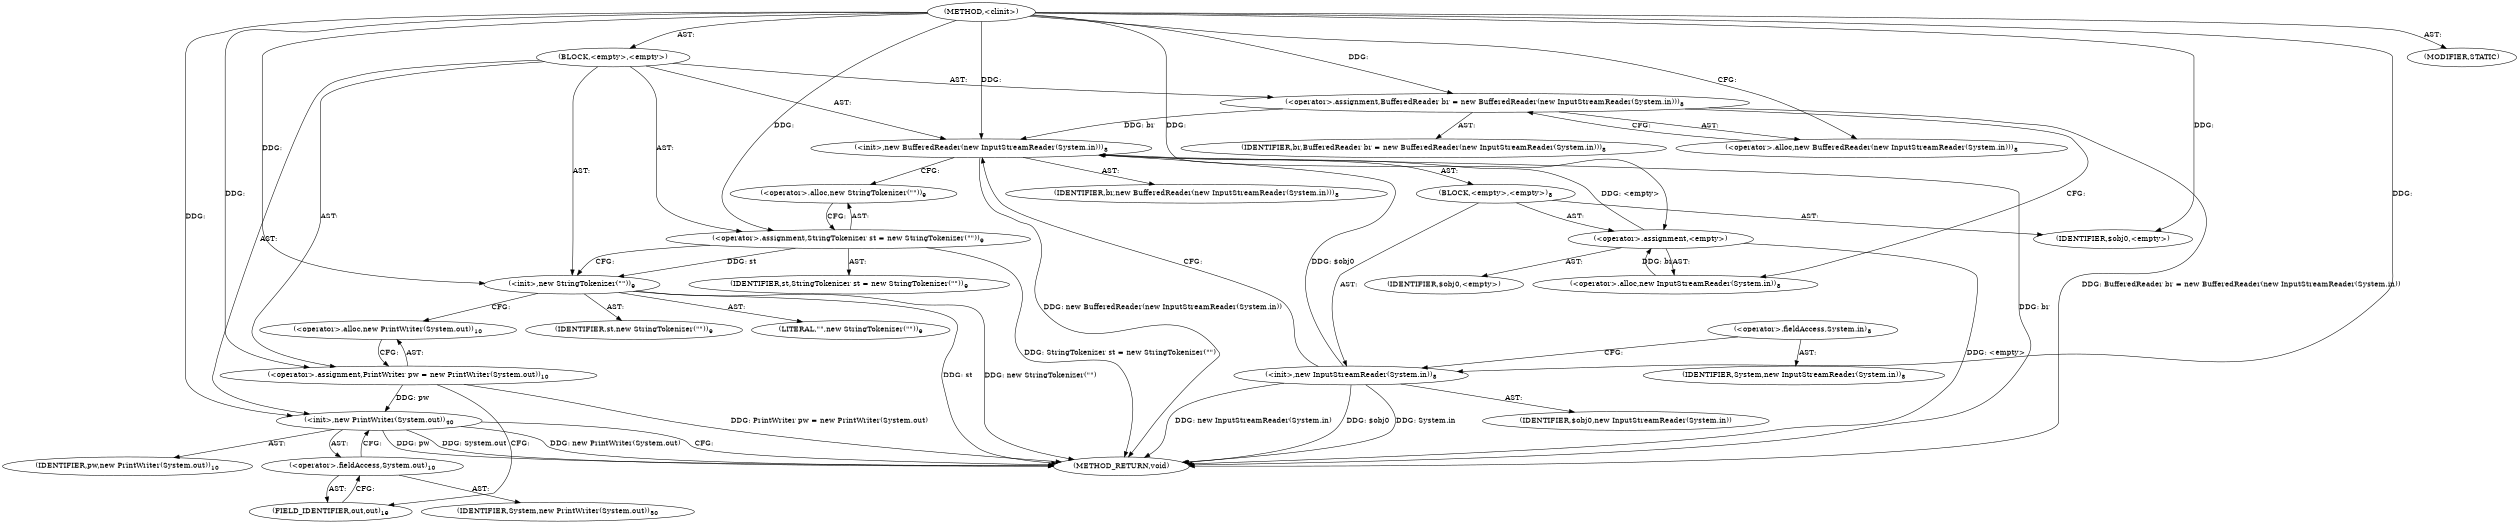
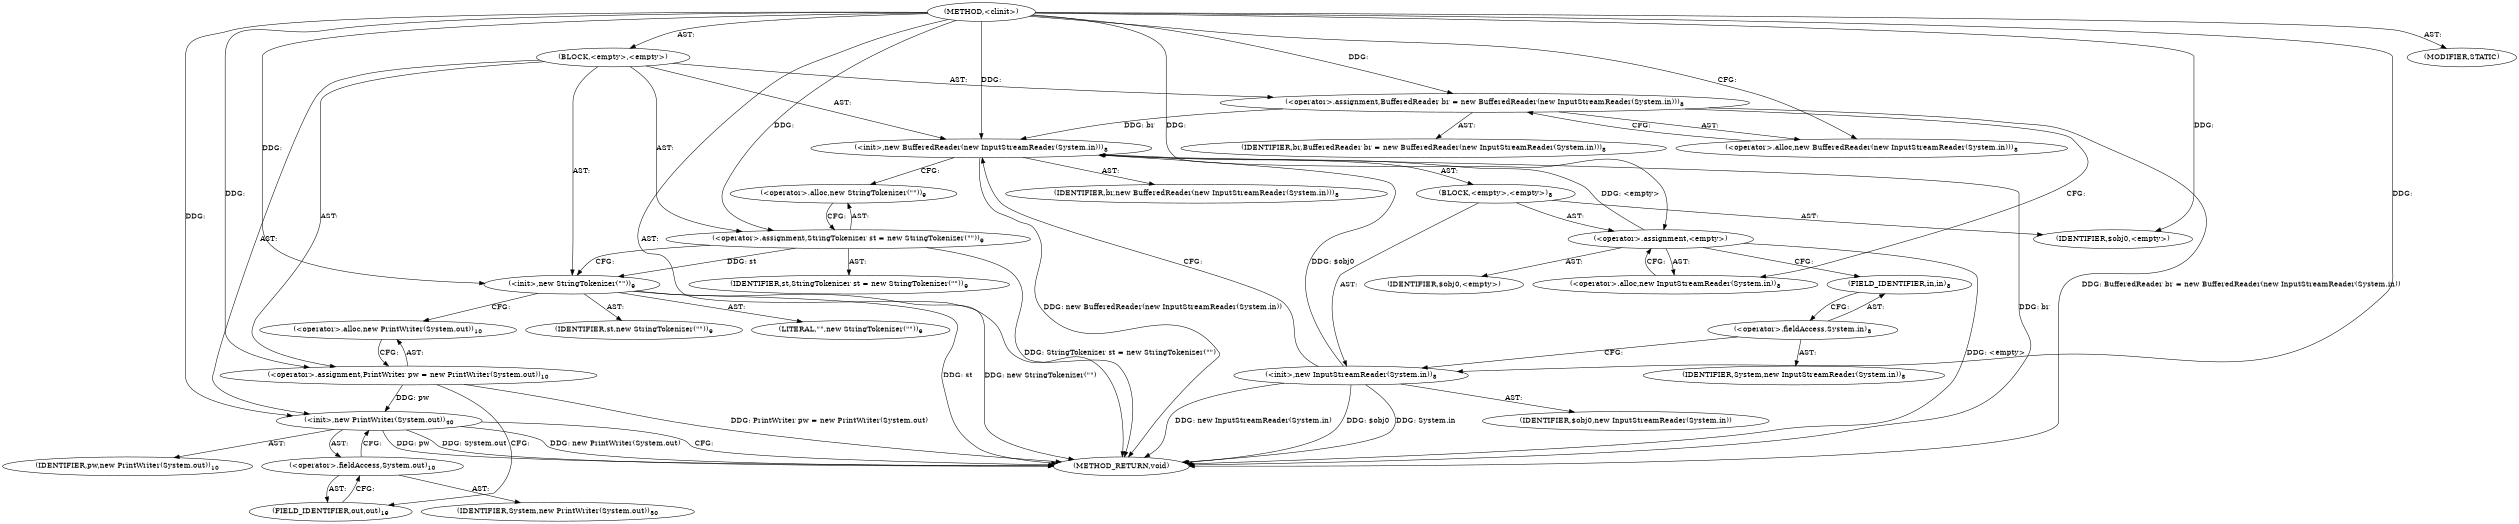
(1657, 262) -> (1657, 262)
none -> (1899, 285)
none -> (713, 300)
